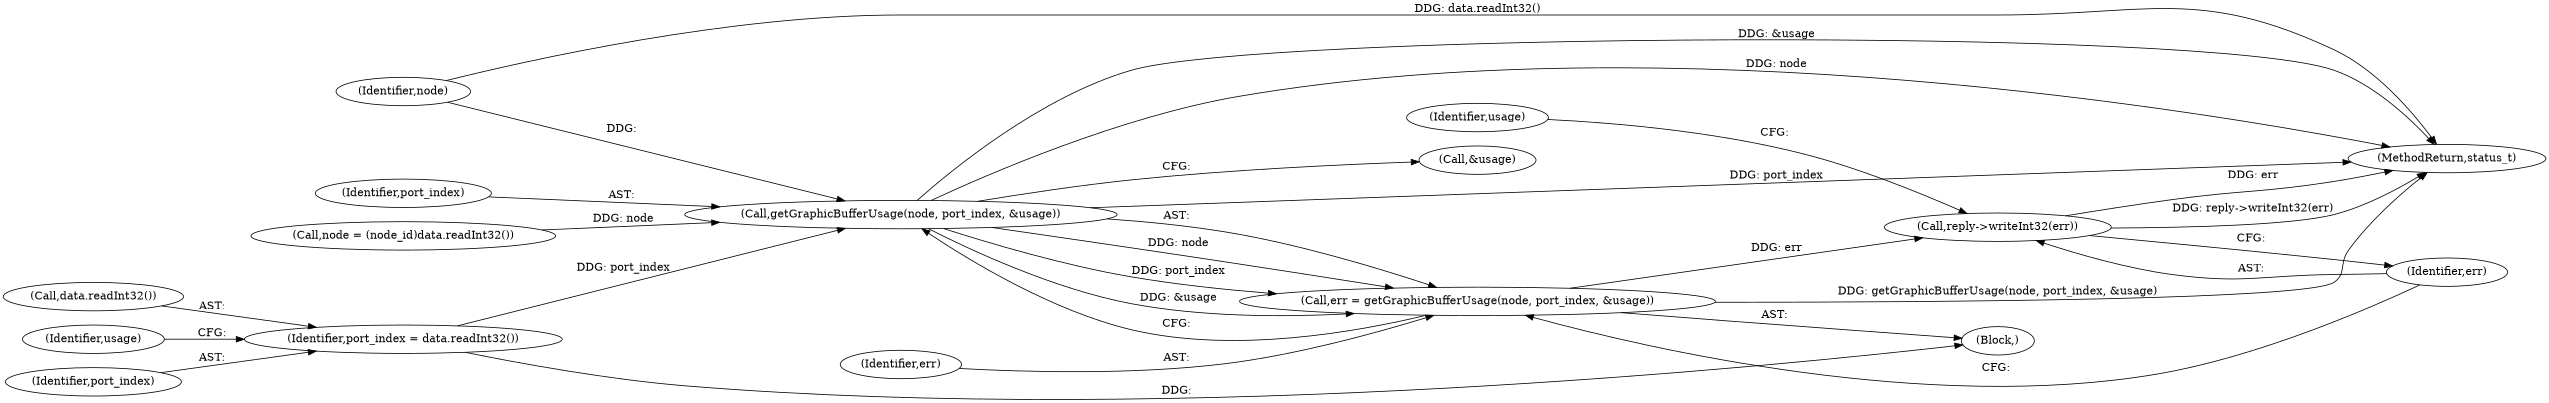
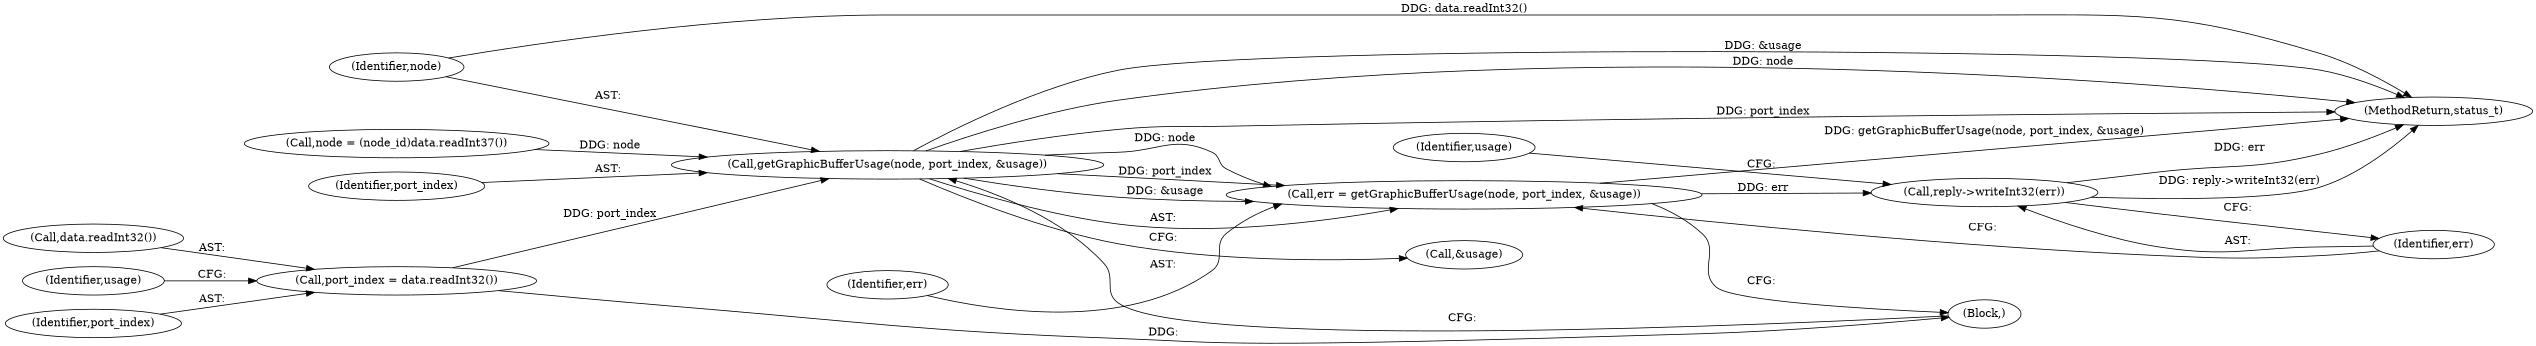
(623, 129) -> (610, 96)
(403, 236) -> (397, 144)
(1776, 315) -> (1763, 281)
(1167, 336) -> (1425, 331)
(403, 339) -> (397, 281)
